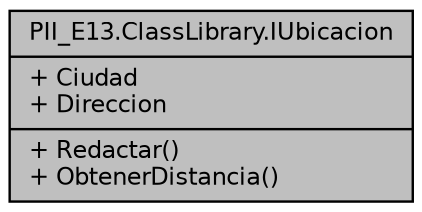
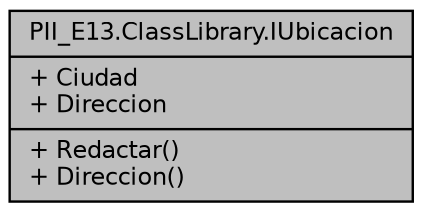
(154, 177) -> (107, 177)
